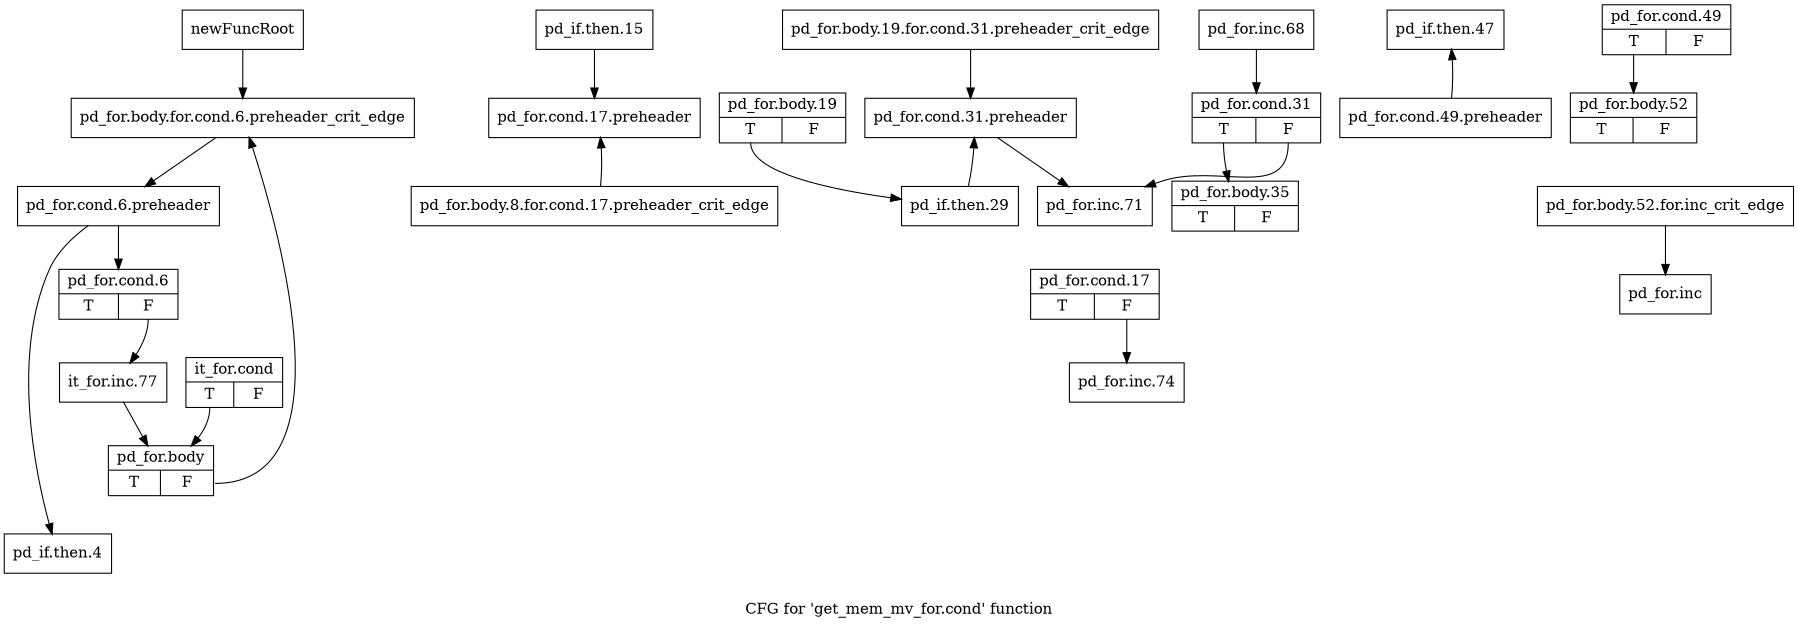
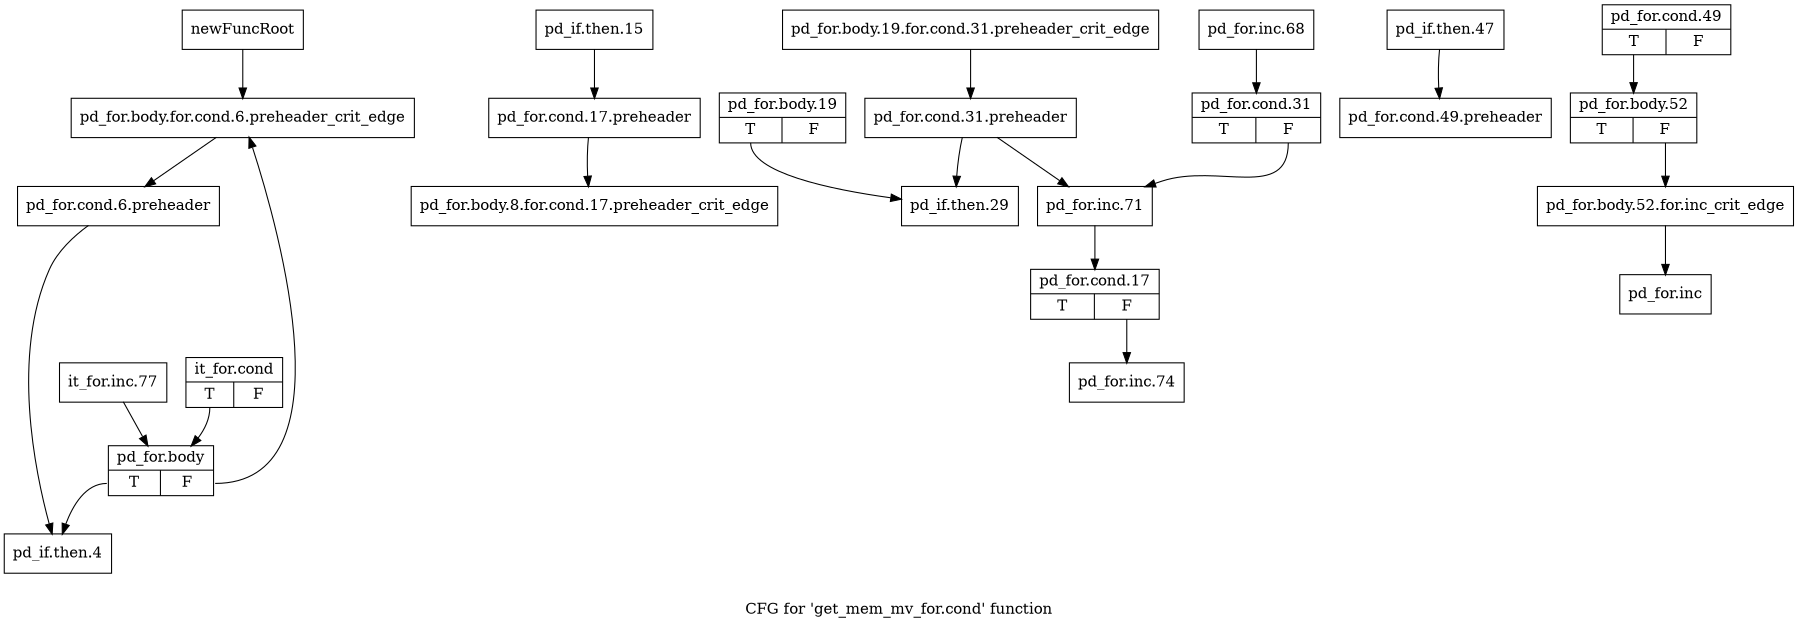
(1453, 79) -> (1438, 69)
none -> (1665, 160)
(602, 167) -> (587, 157)
(972, 167) -> (959, 157)
(1235, 206) -> none
none -> (1095, 242)
(118, 294) -> none
none -> (80, 497)
